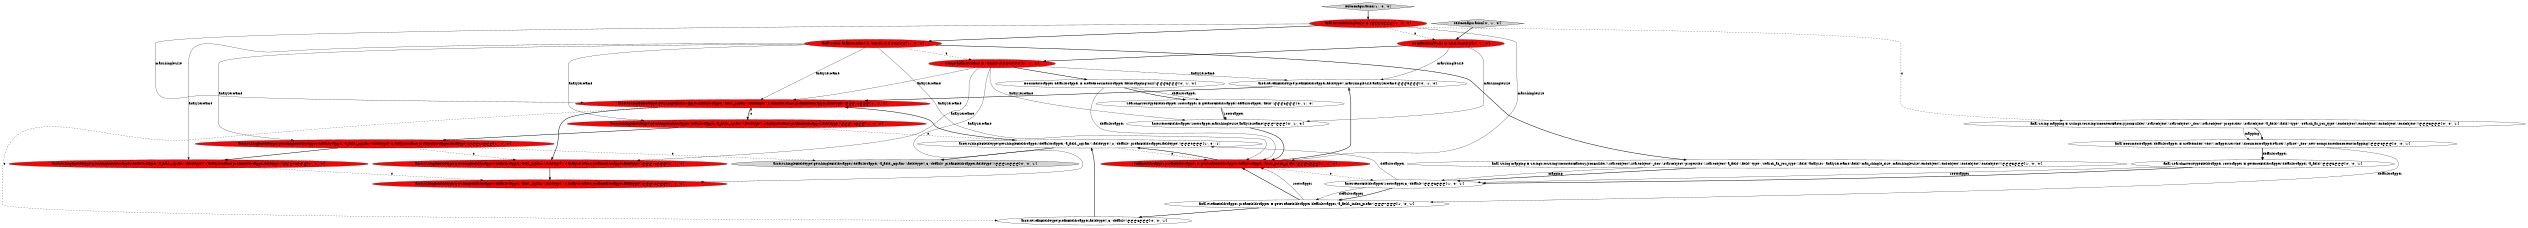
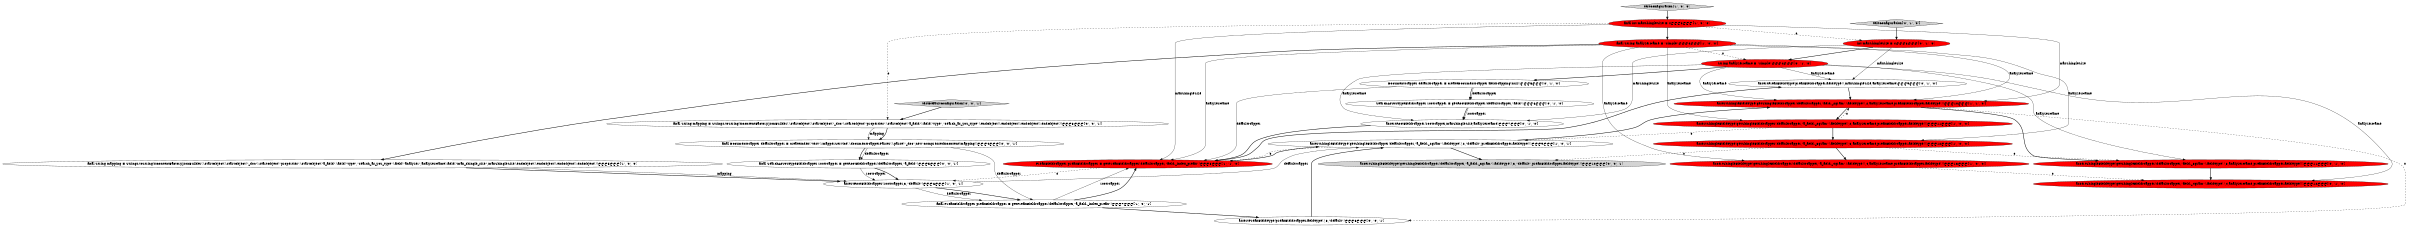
none -> (952, 104)
